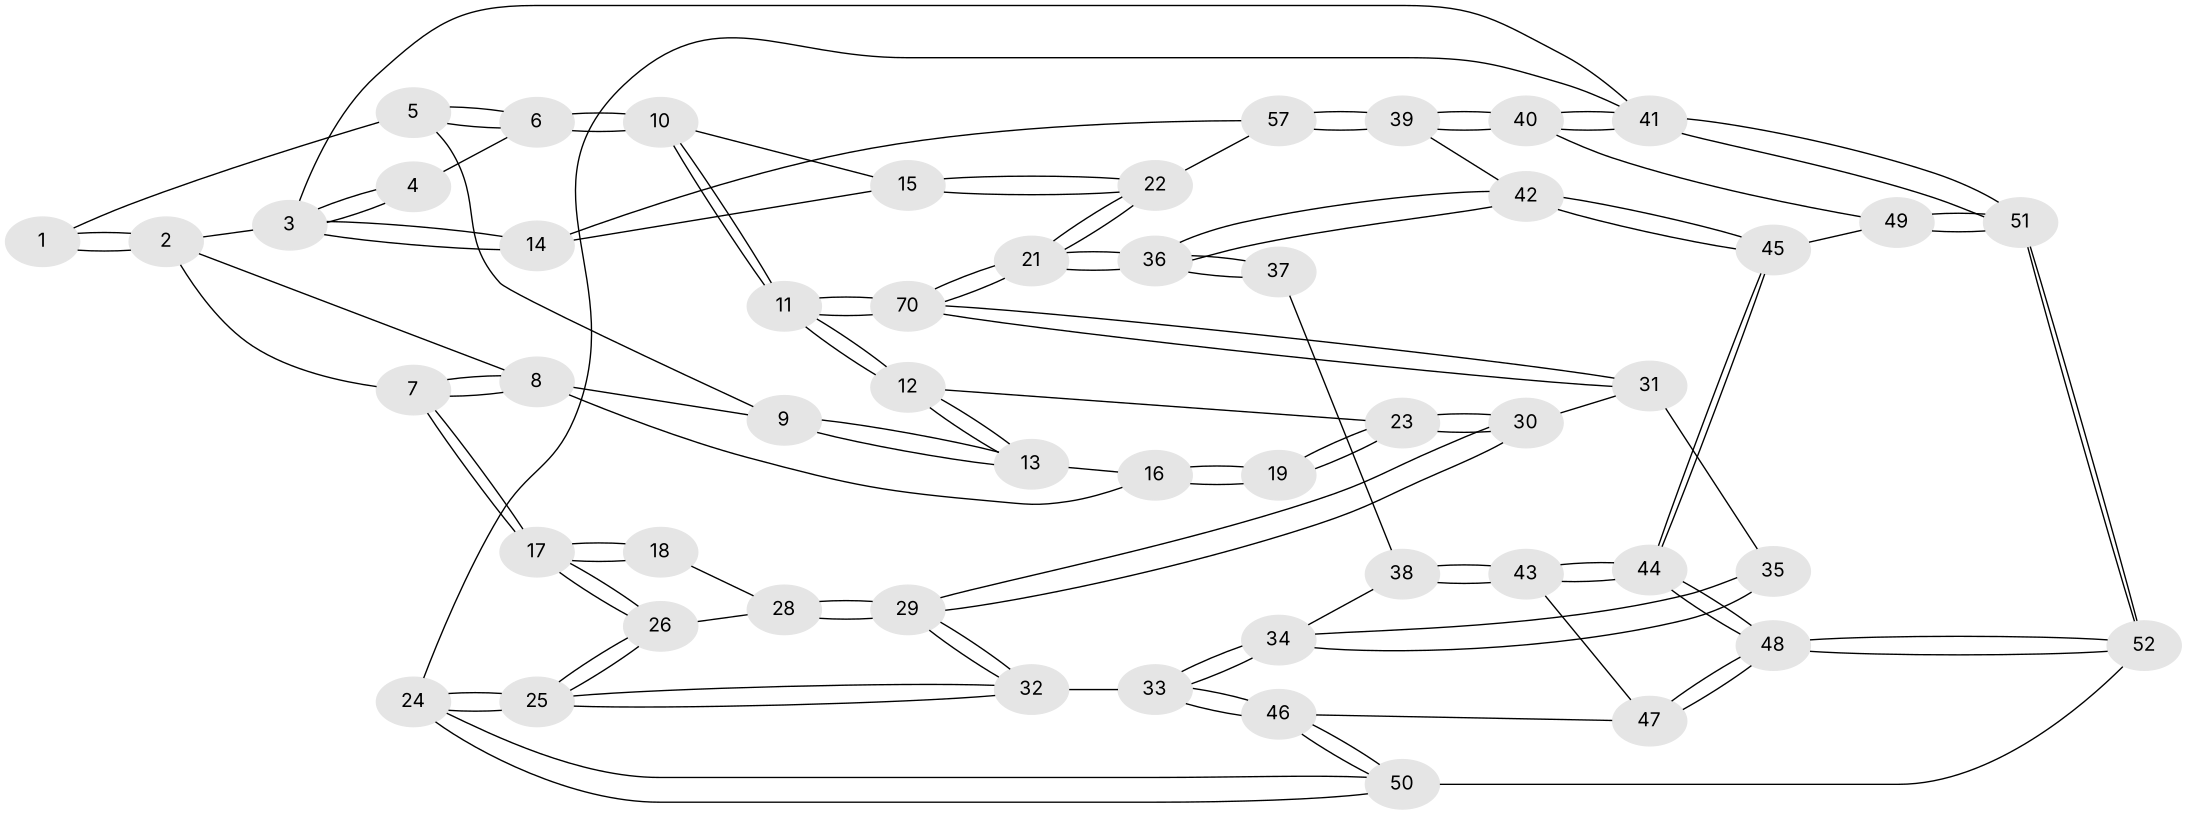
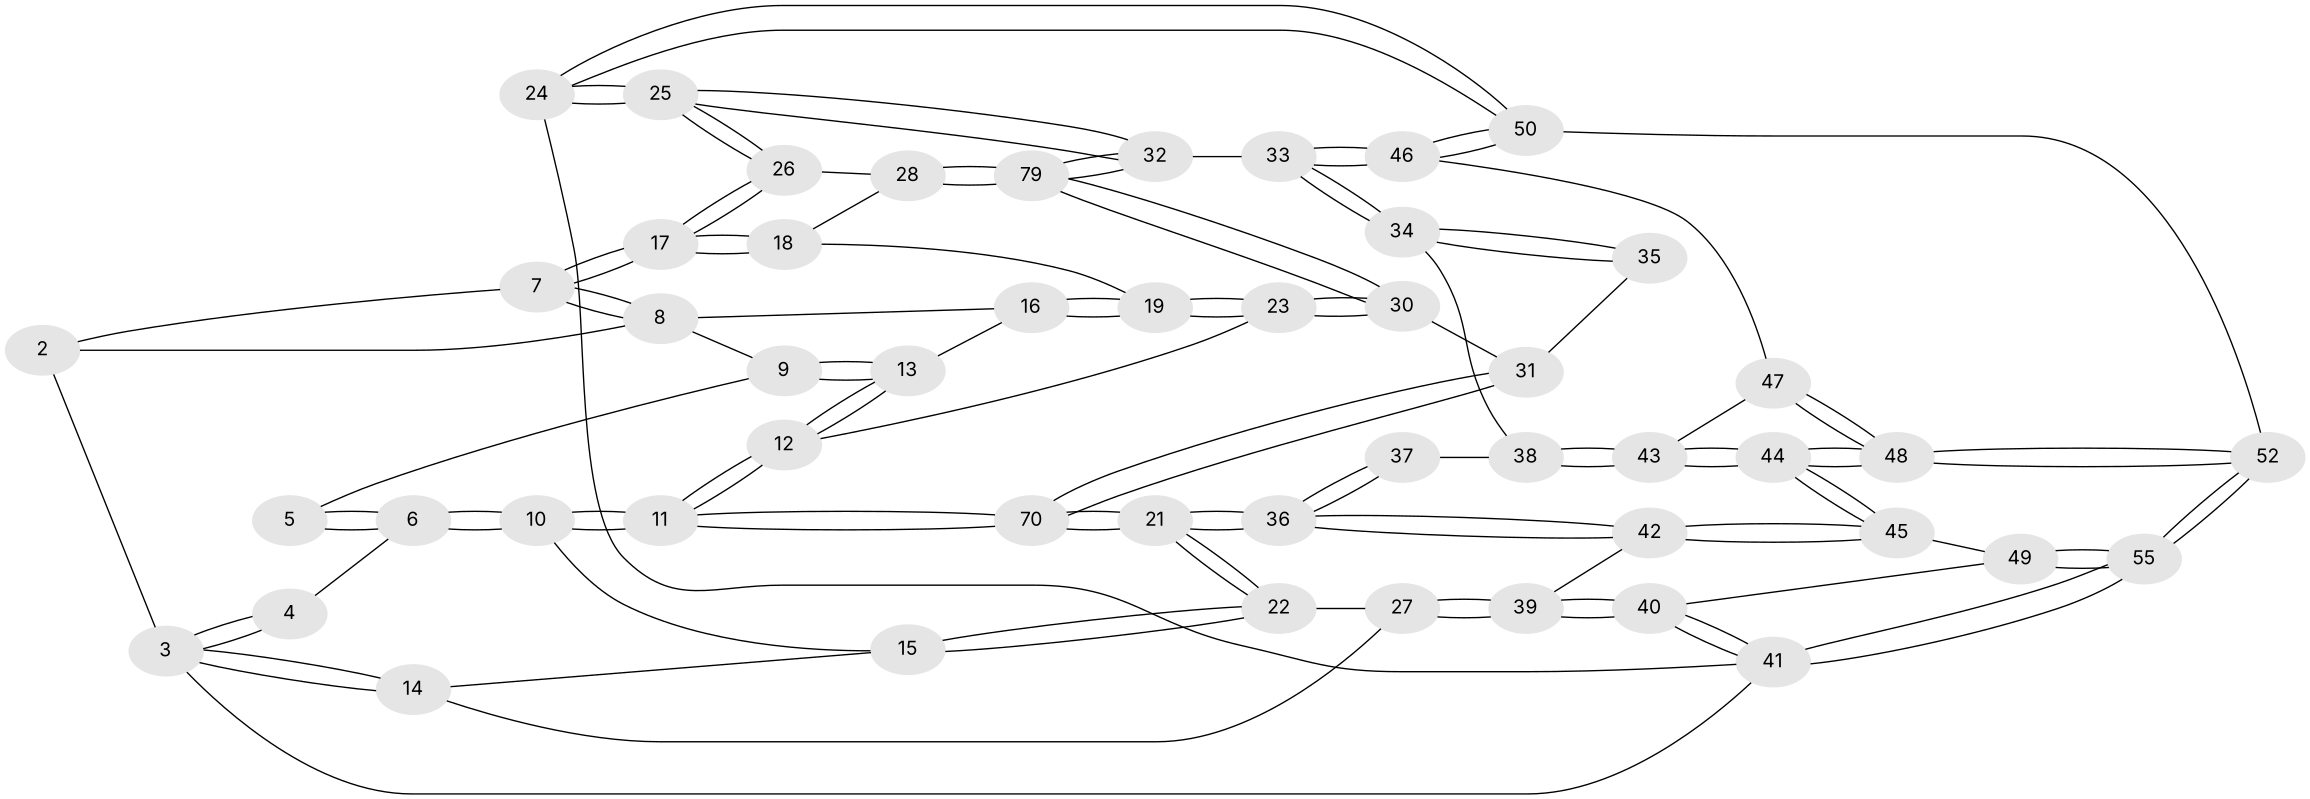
(1279, 121) -> (1402, 609)
(2021, 223) -> (2144, 559)
(43, 242) -> none
none -> (976, 254)
(908, 610) -> (1032, 176)
